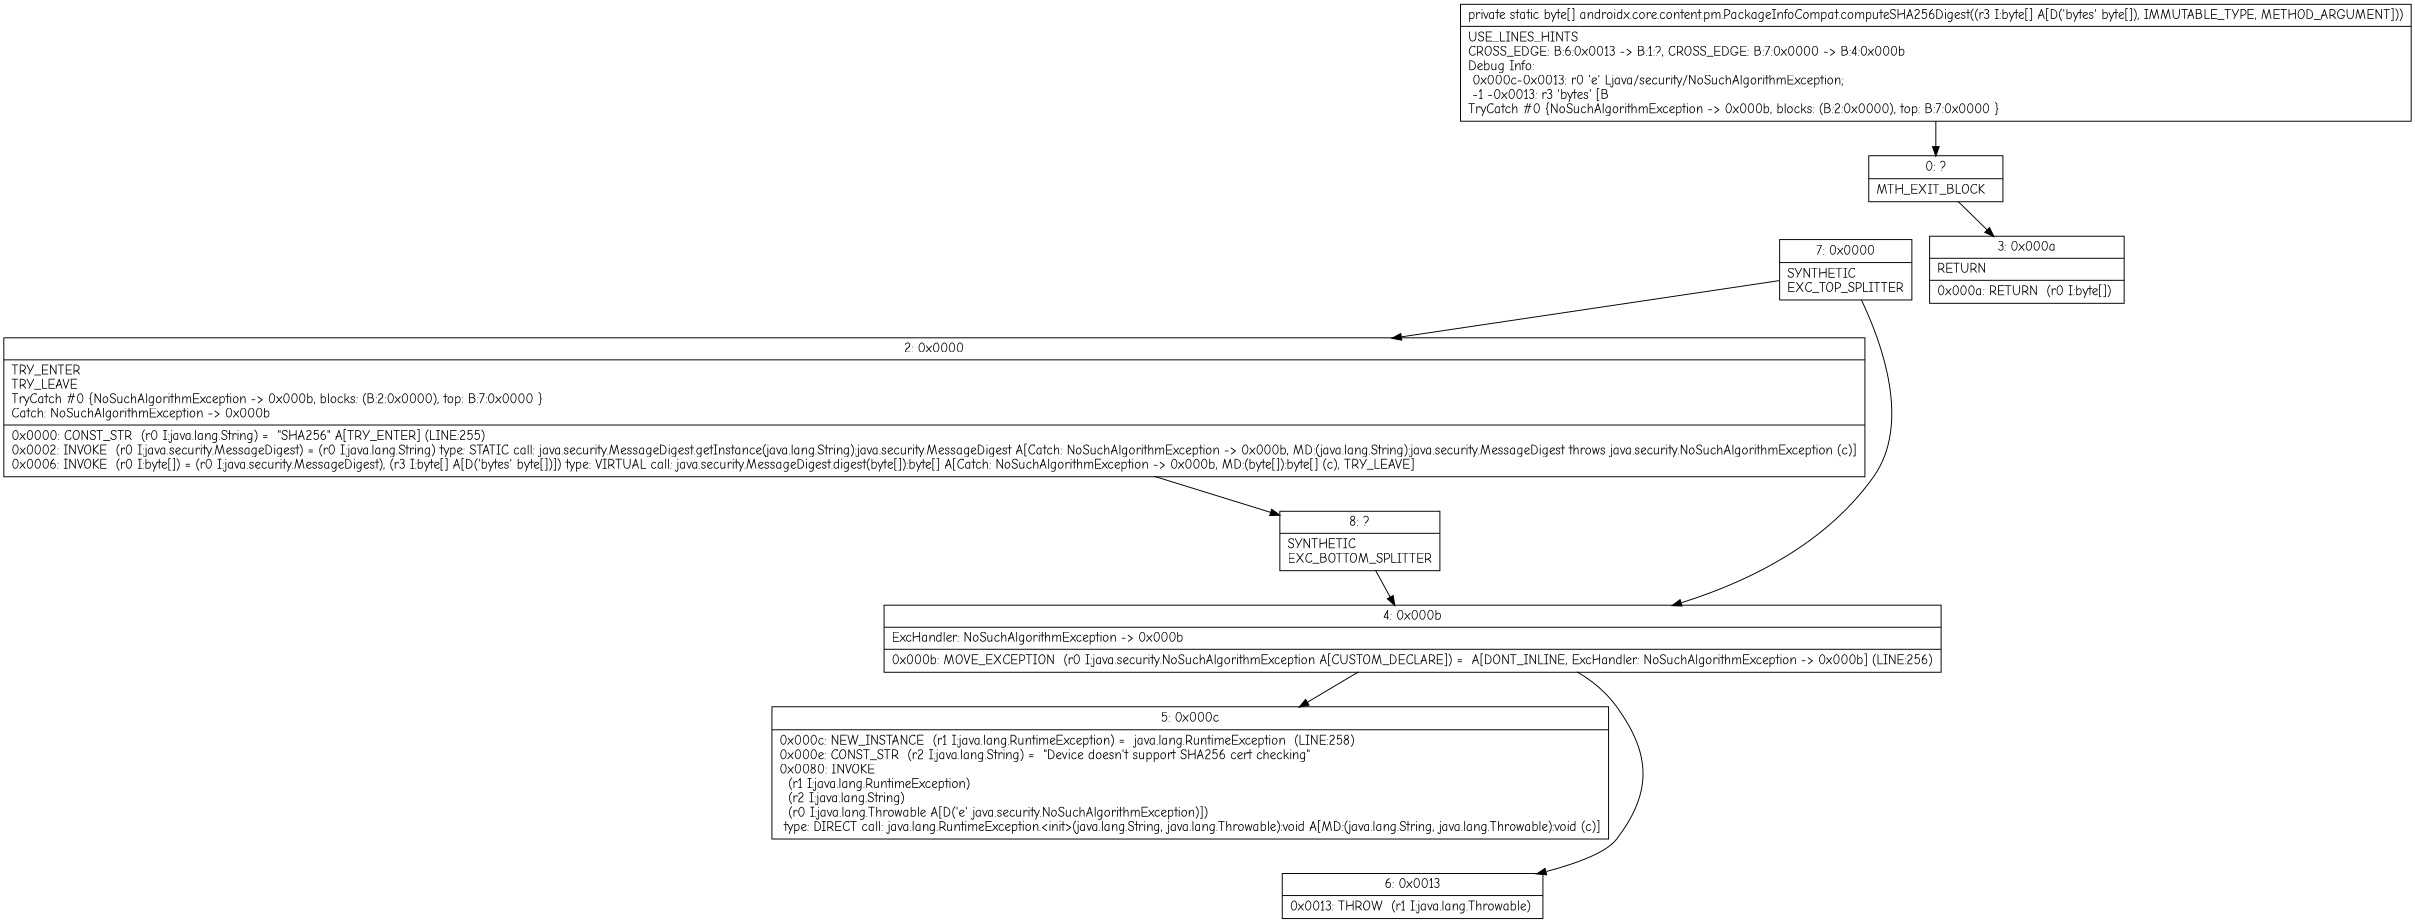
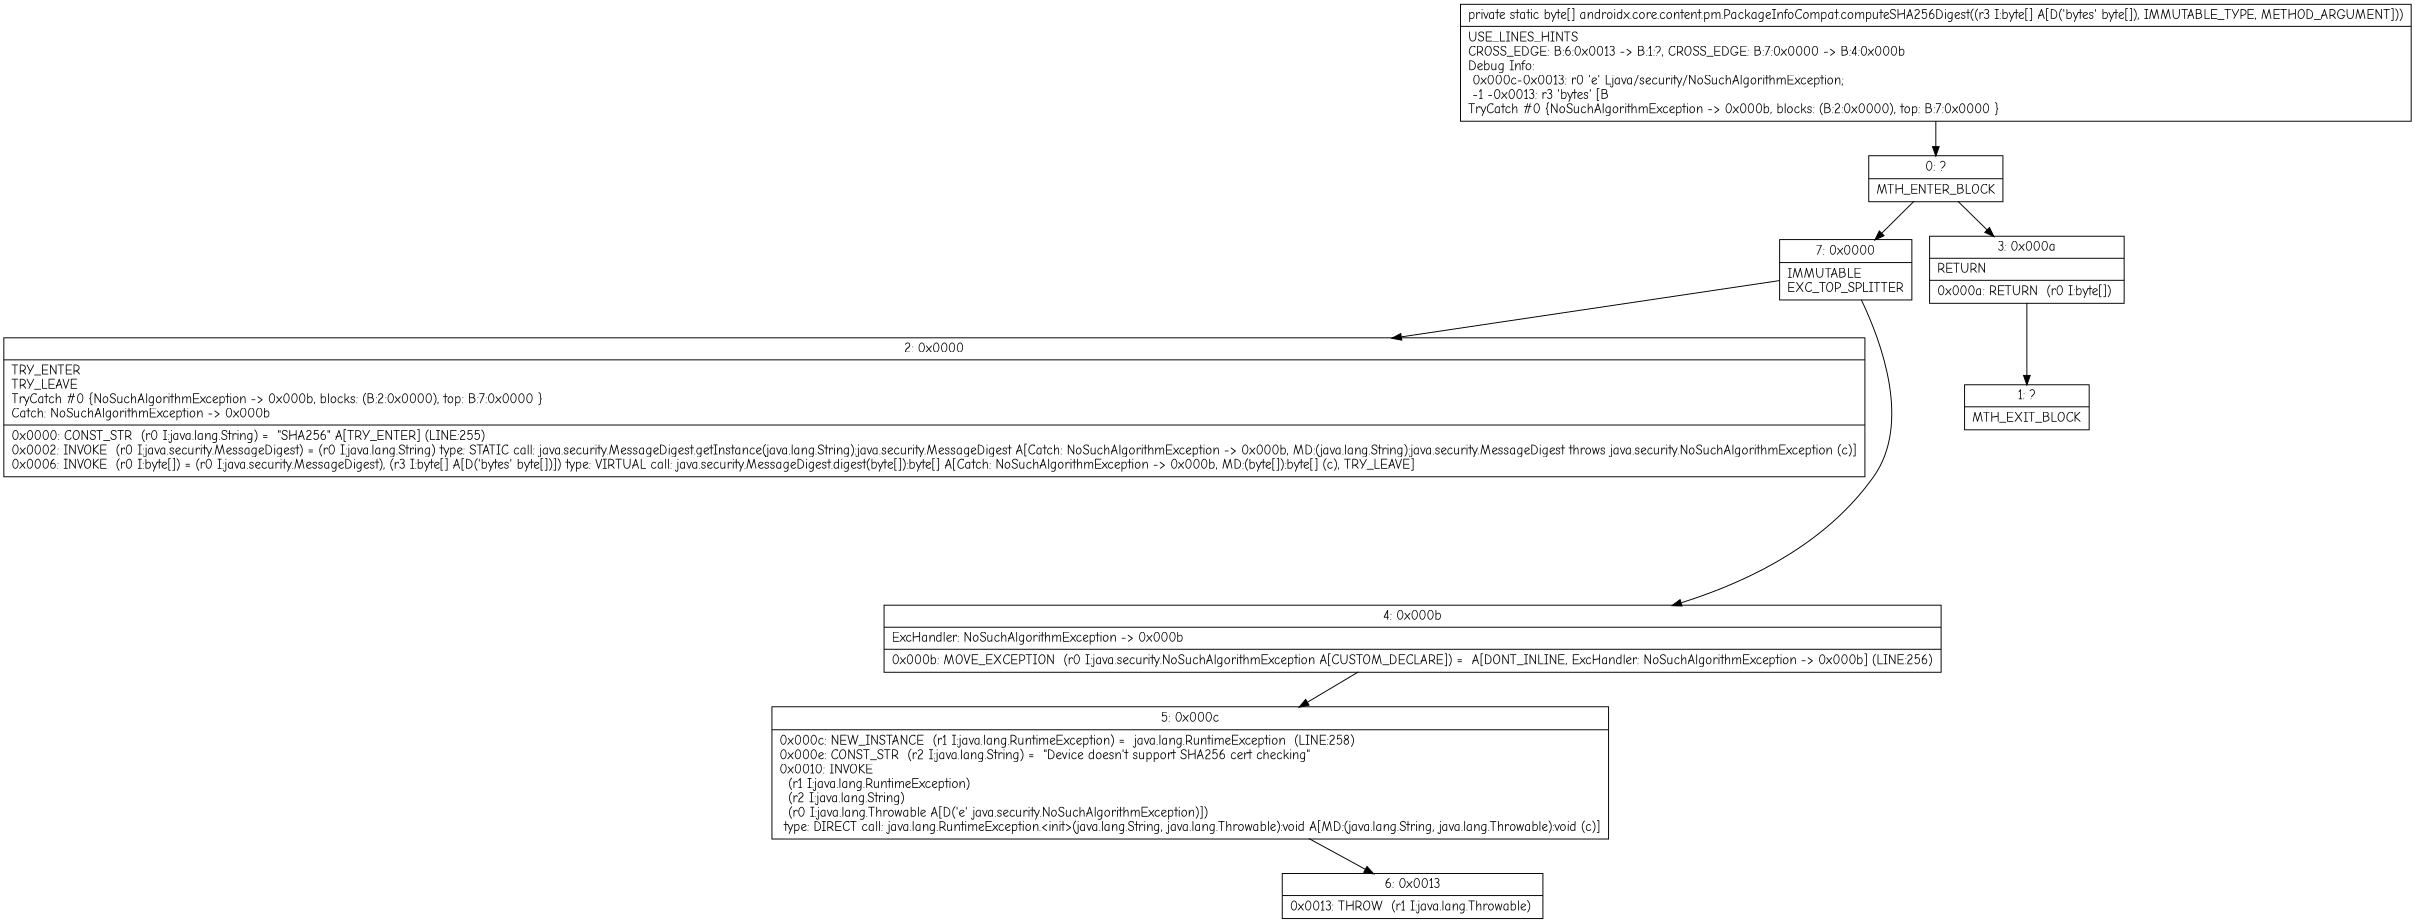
(1931, 190) -> (1936, 190)
none -> (1898, 217)
(1822, 274) -> (1825, 274)
none -> (2027, 407)
(1360, 541) -> none
(832, 770) -> (831, 770)
(1642, 786) -> (1337, 854)
